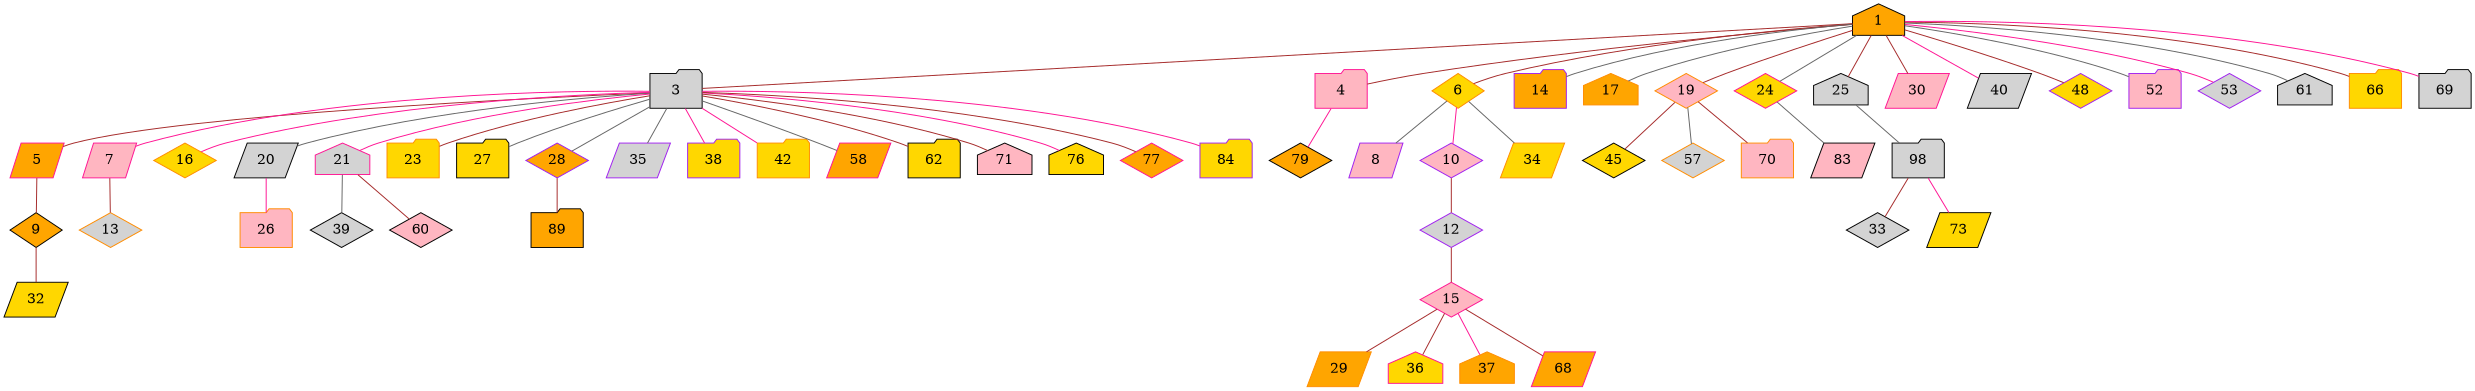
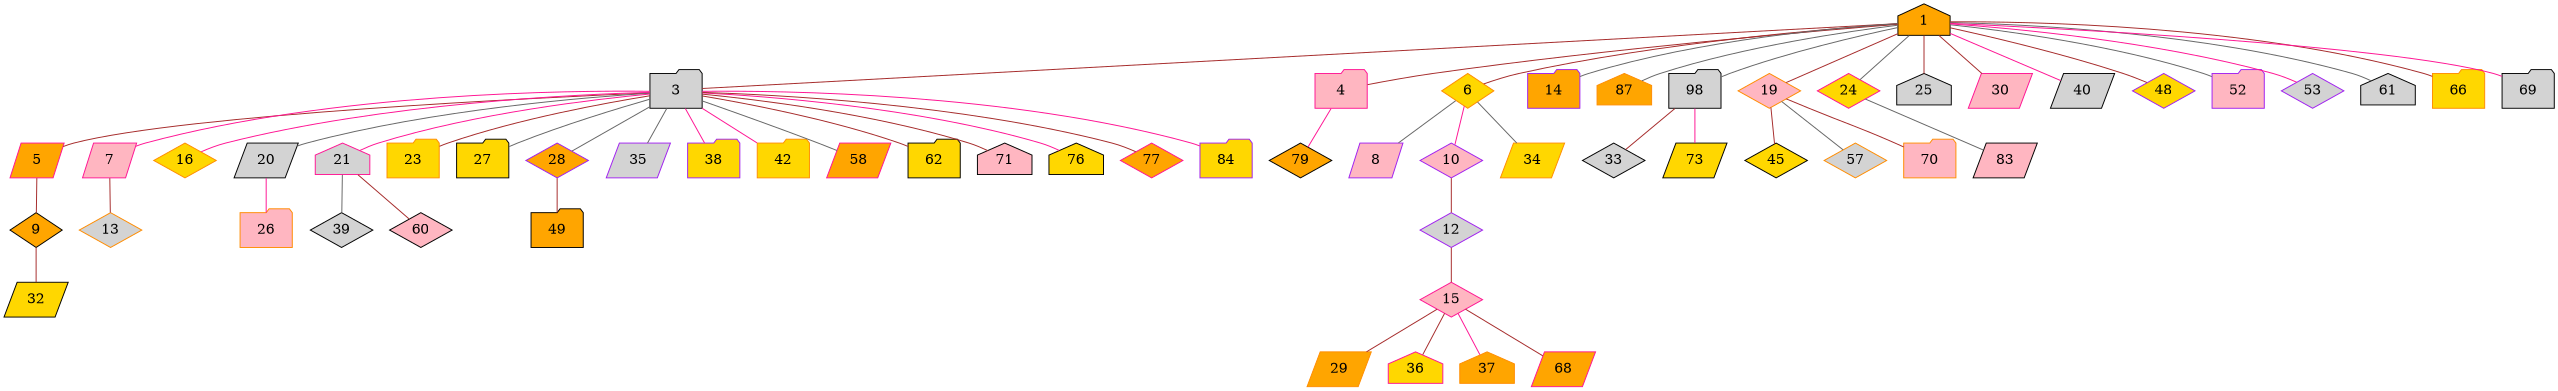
(1611, 91) -> (1624, 91)
(1878, 124) -> (1809, 49)
(557, 230) -> (557, 230)
